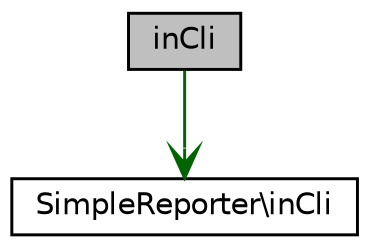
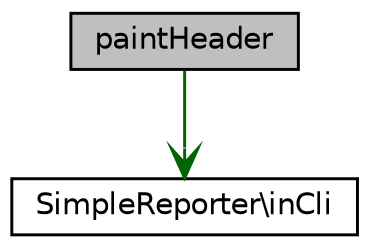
(185, 41) -> (185, 41)
